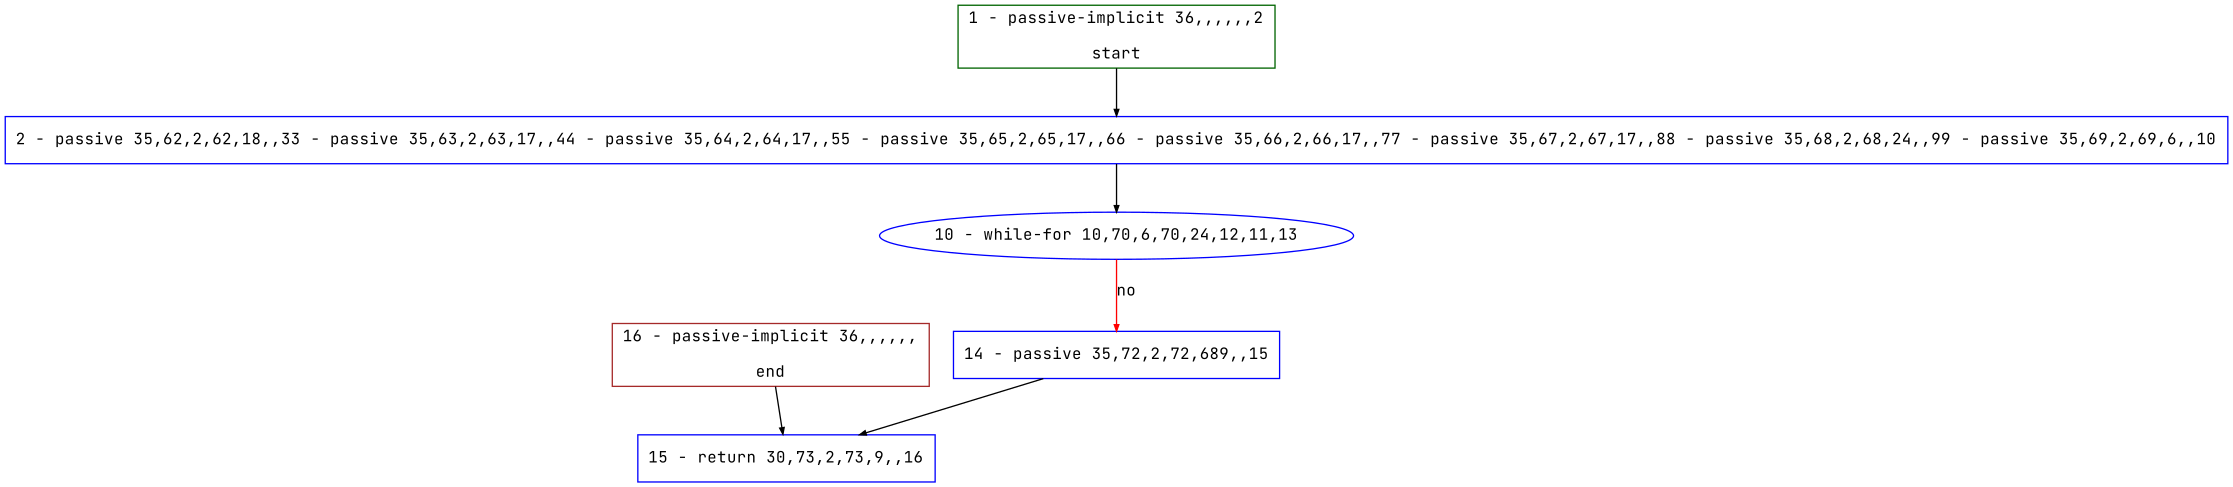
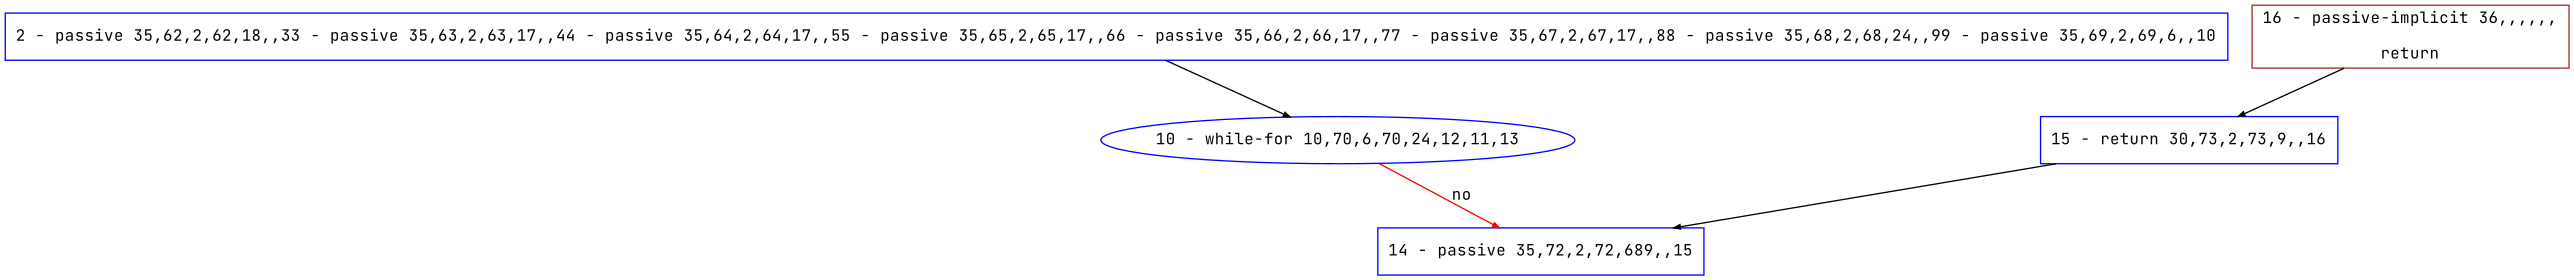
(1117, 37) -> none
(771, 355) -> (2411, 37)
(955, 406) -> (1868, 195)
